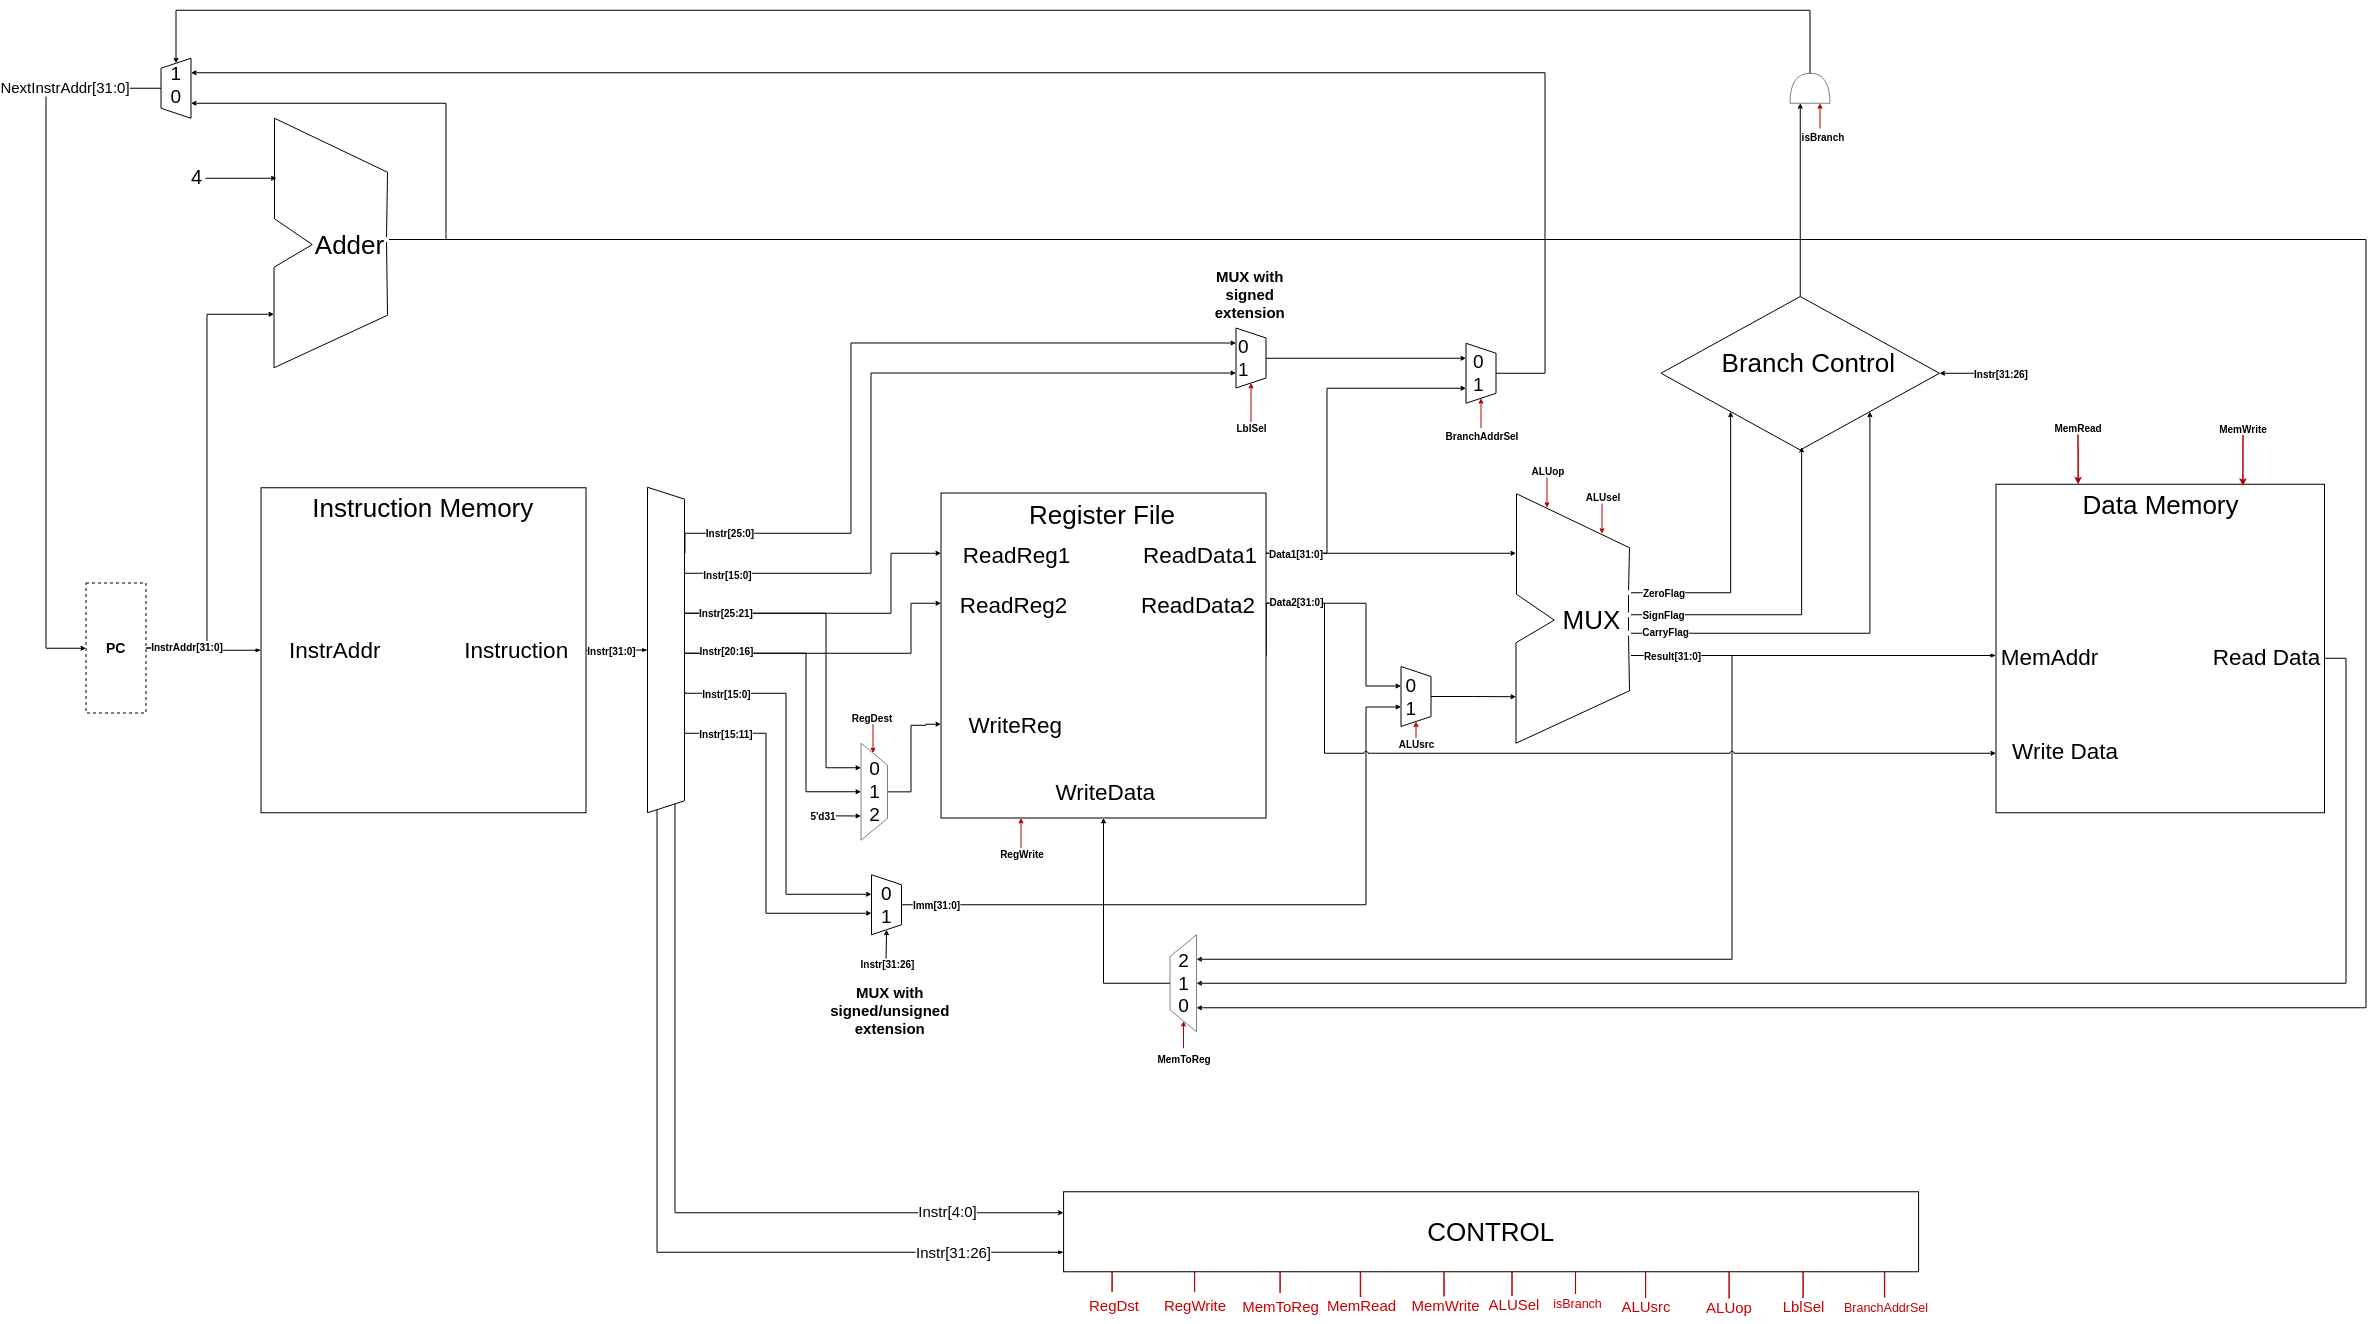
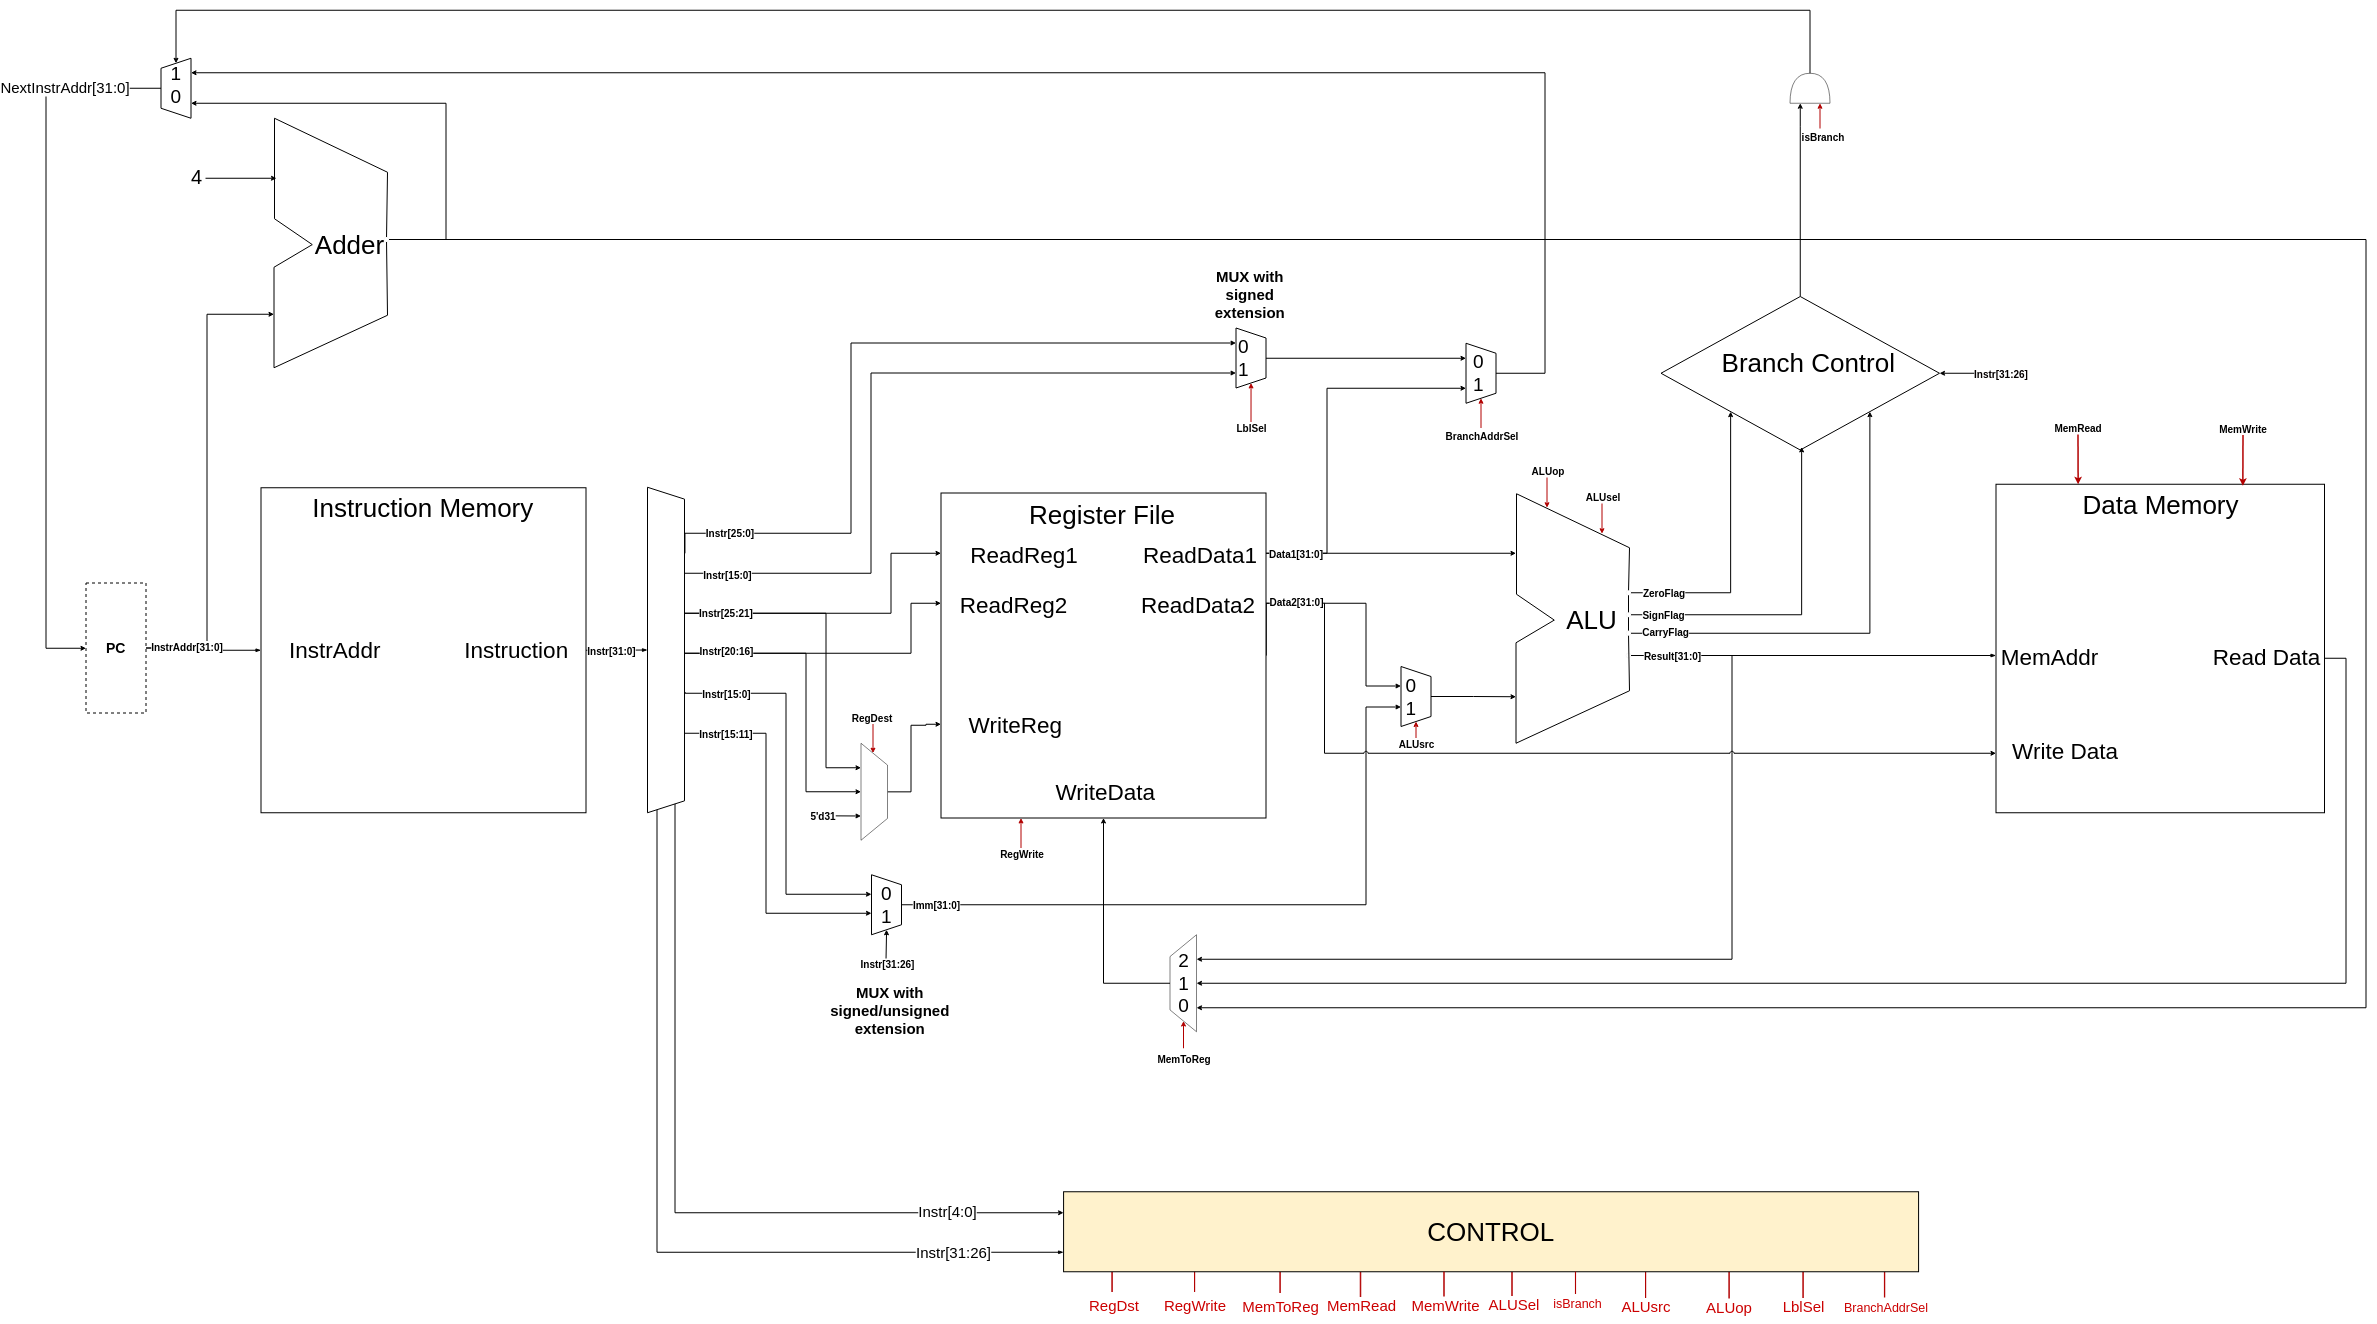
(1017, 555) -> (1024, 555)
(1592, 620) -> (1592, 620)
(874, 792) -> none
(1491, 1232) -> (1491, 1232)
